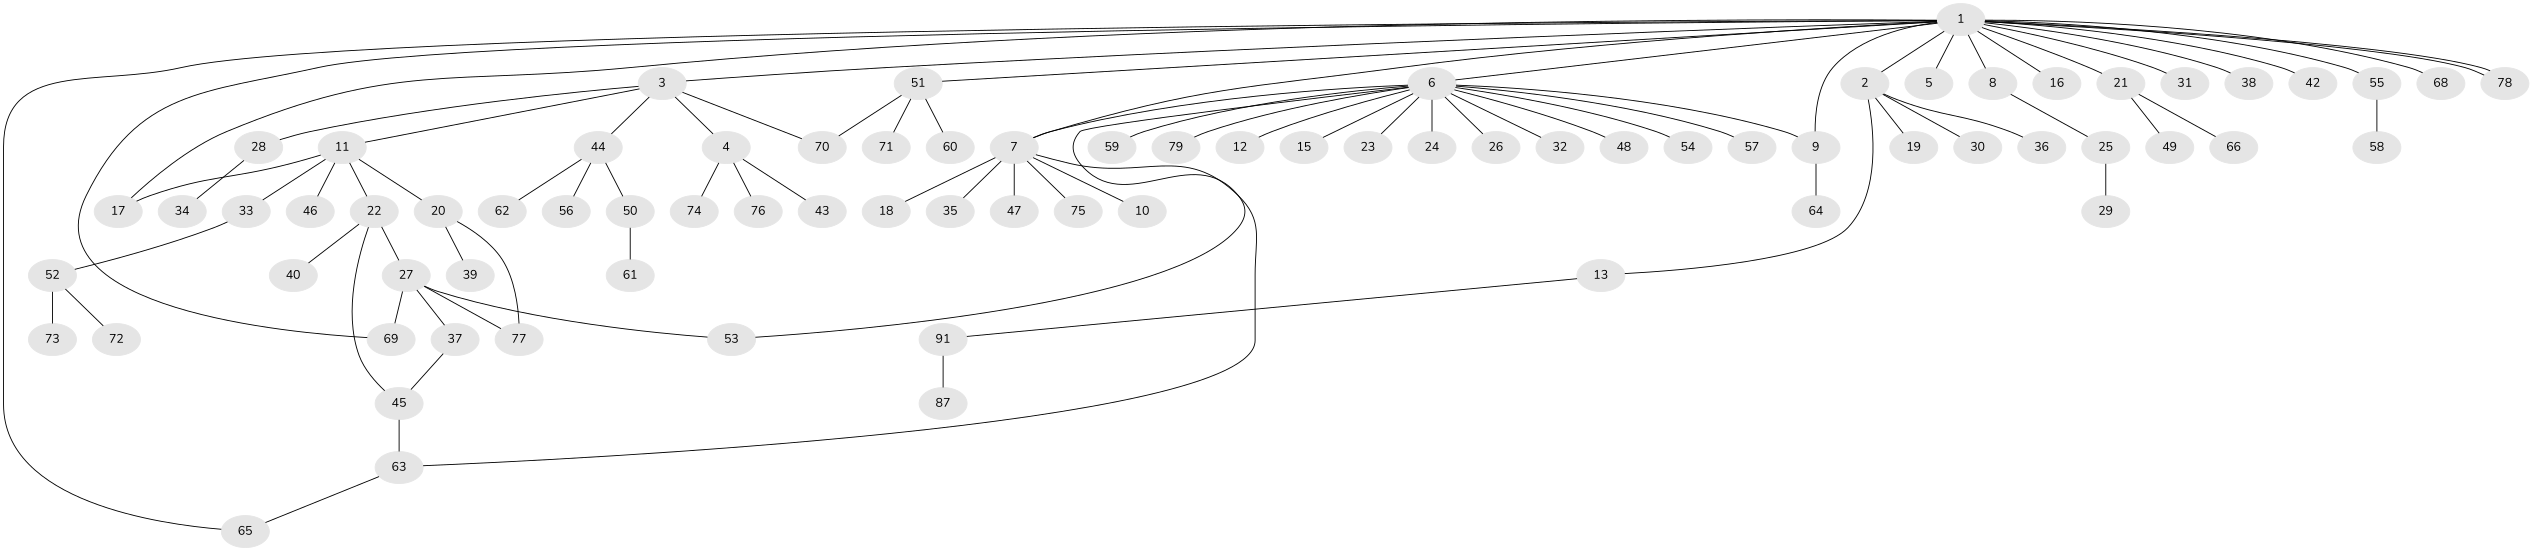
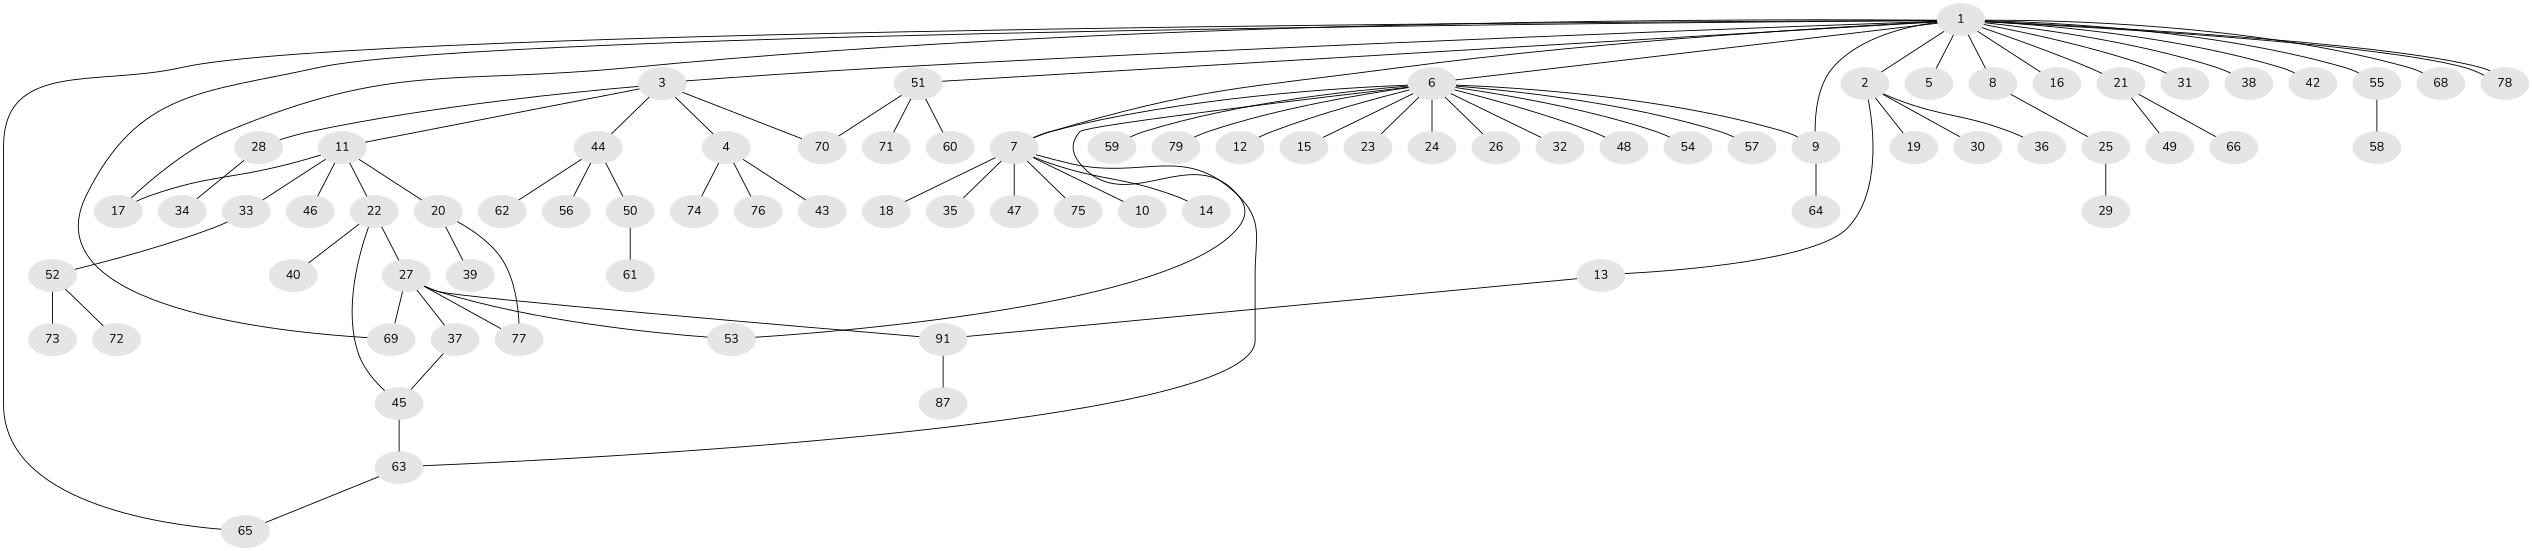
none -> (1206, 212)
none -> (671, 315)
